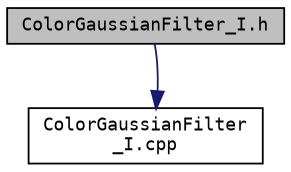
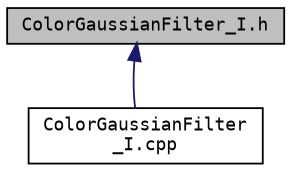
(157, 67) -> (134, 85)
